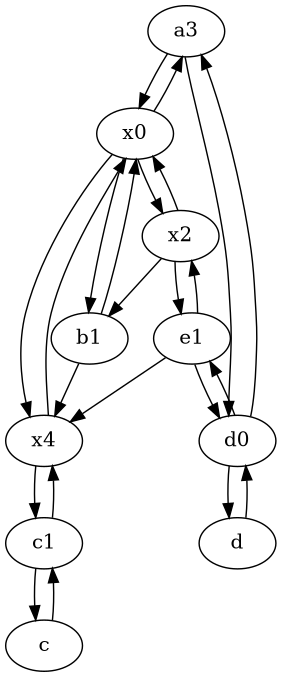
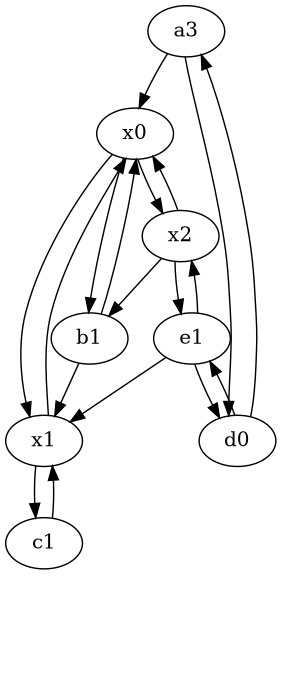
(166, 91) -> none
(44, 441) -> (44, 441)
(238, 543) -> none
(44, 646) -> none
